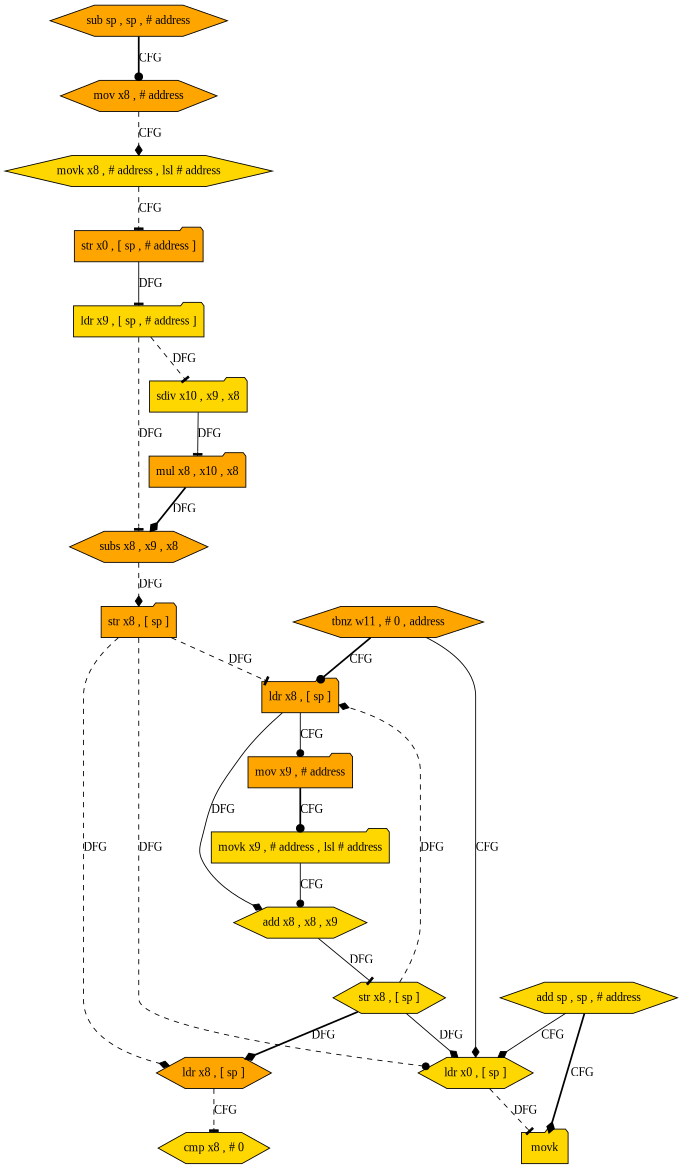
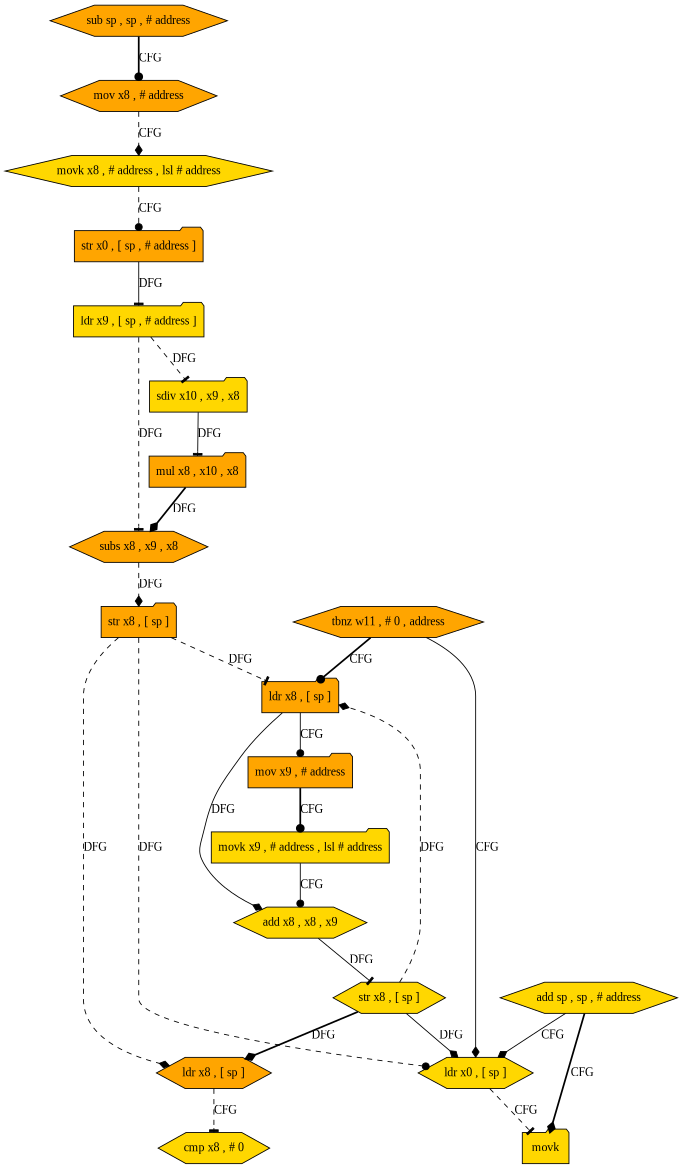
(139, 206) -> (139, 205)
(526, 1111) -> (526, 1111)
